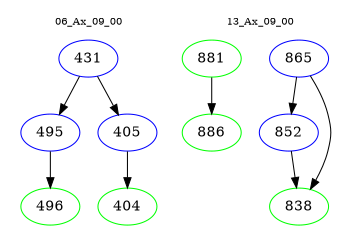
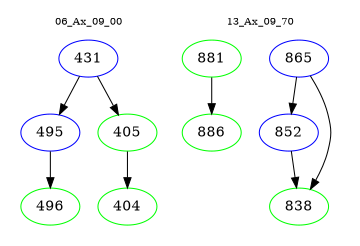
(261, 22) -> (261, 22)
(127, 133) -> (127, 133)
